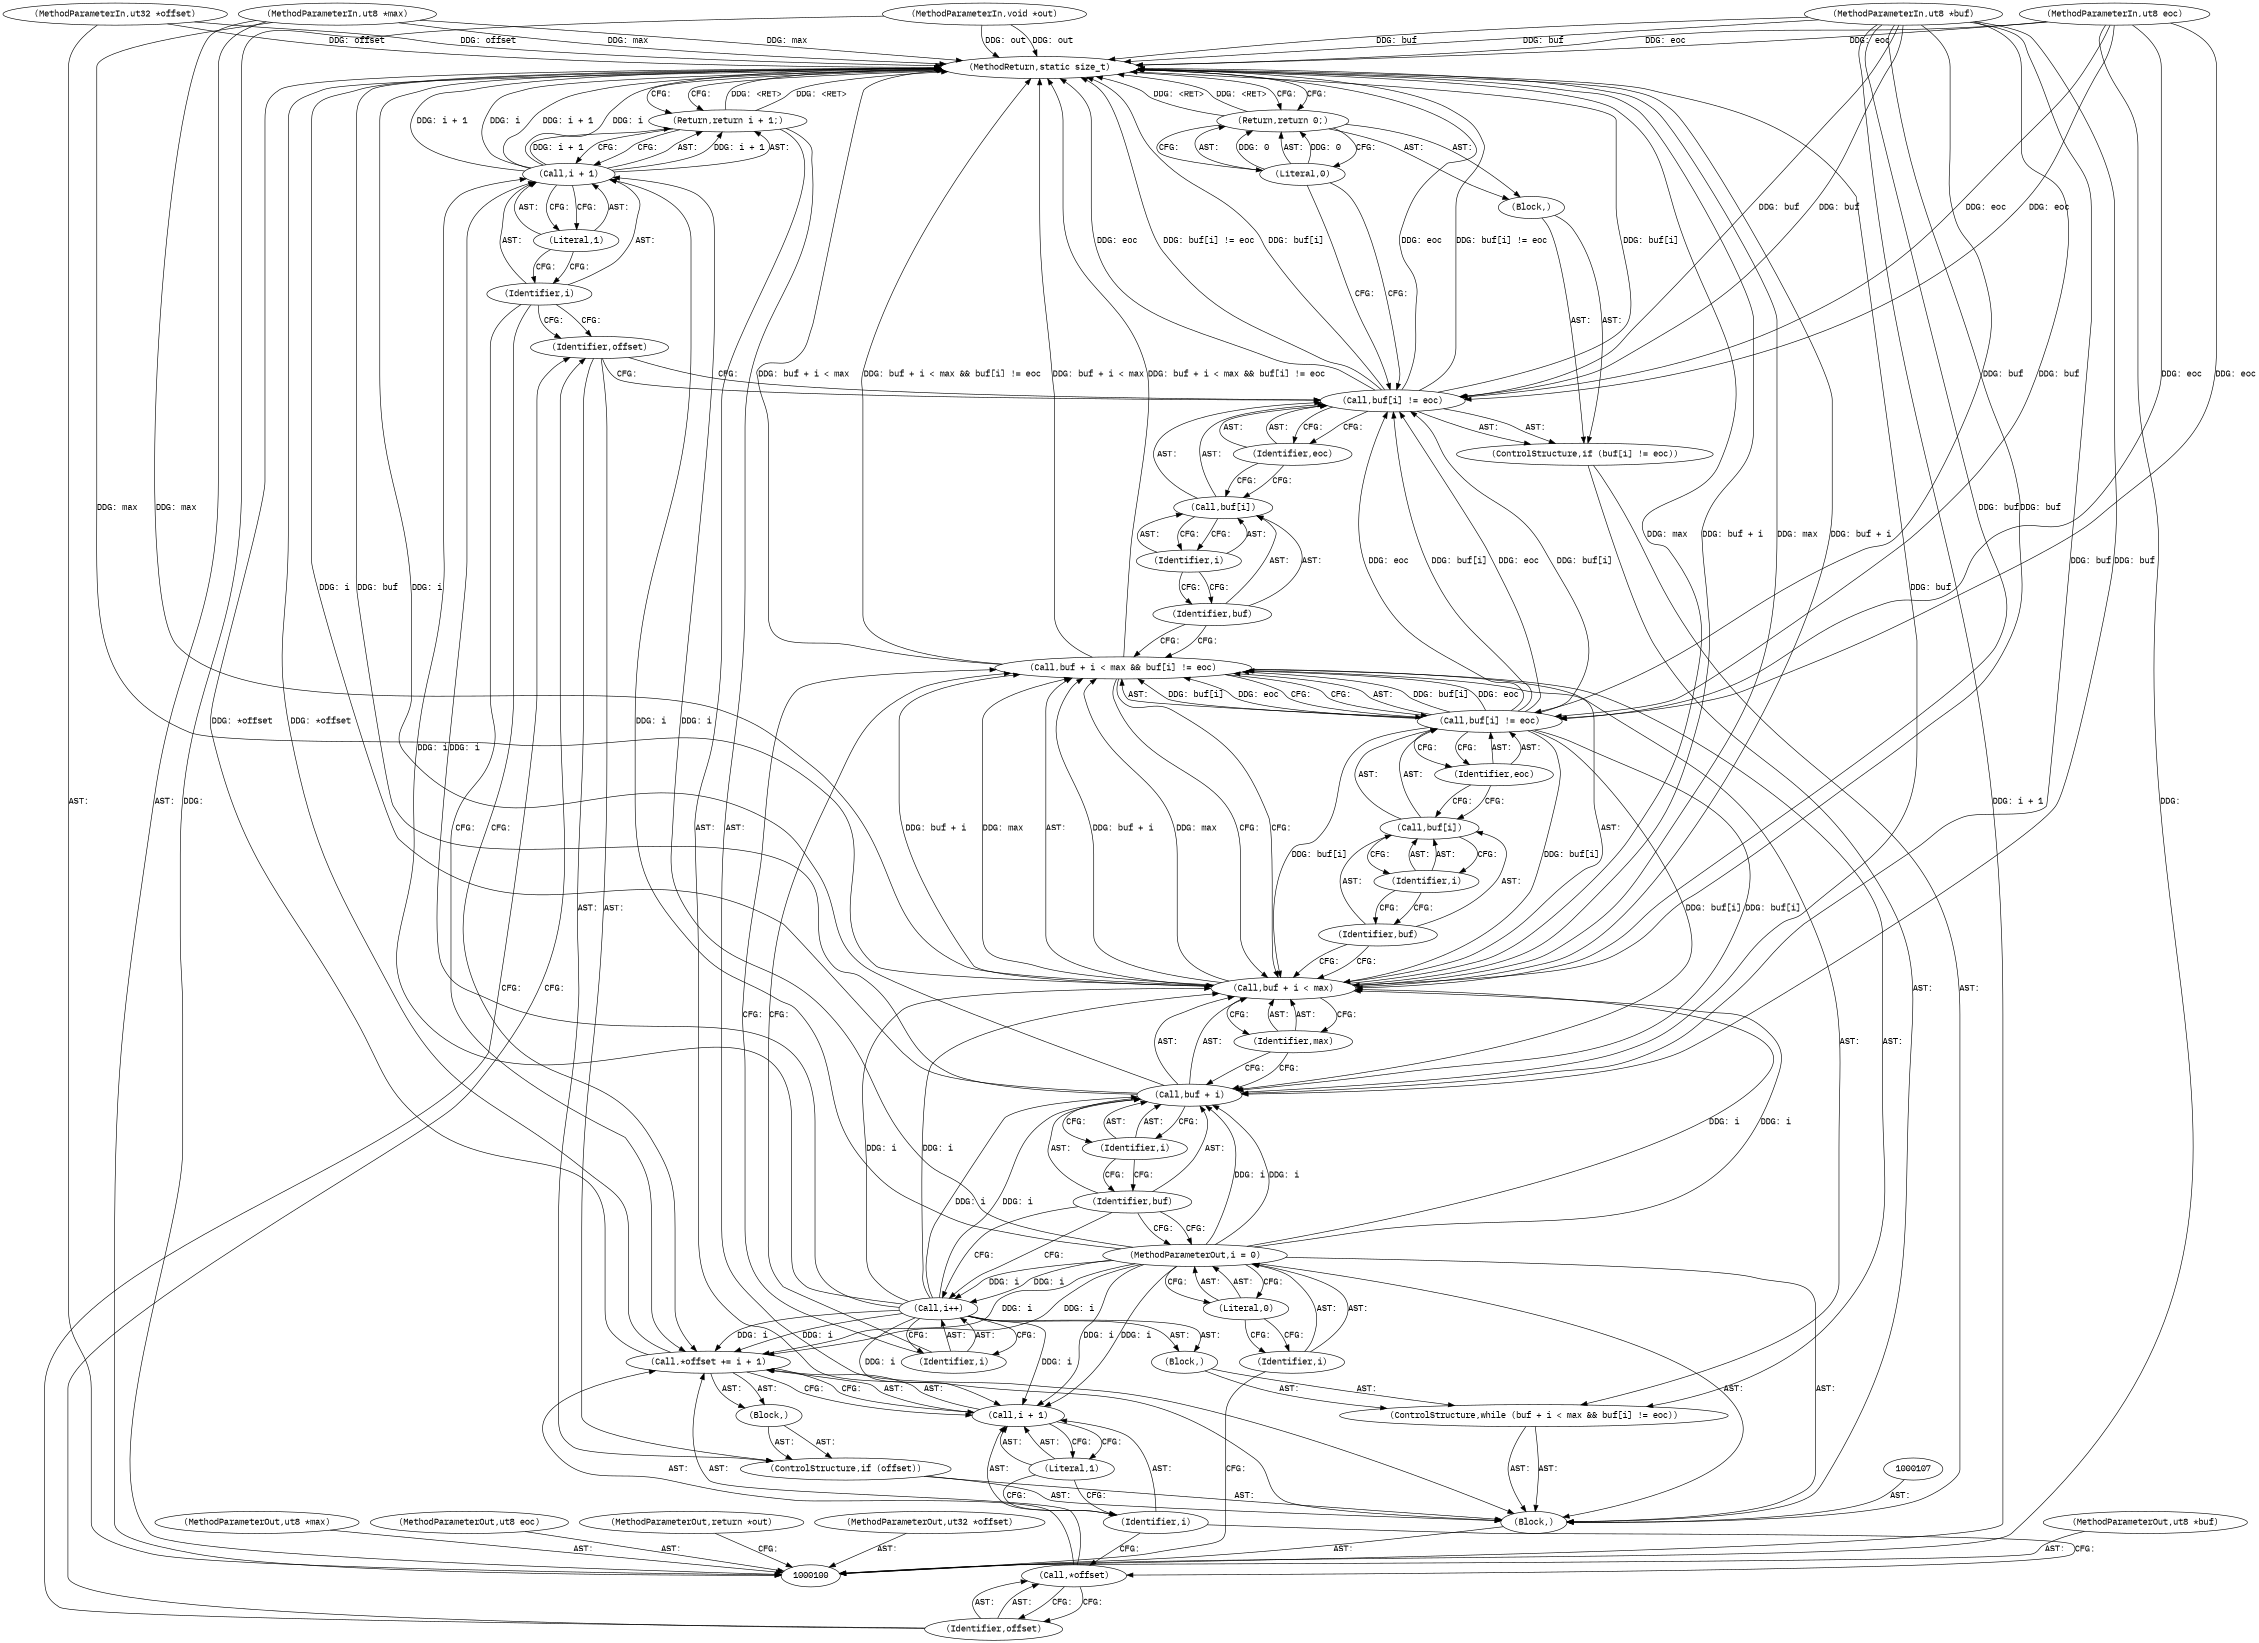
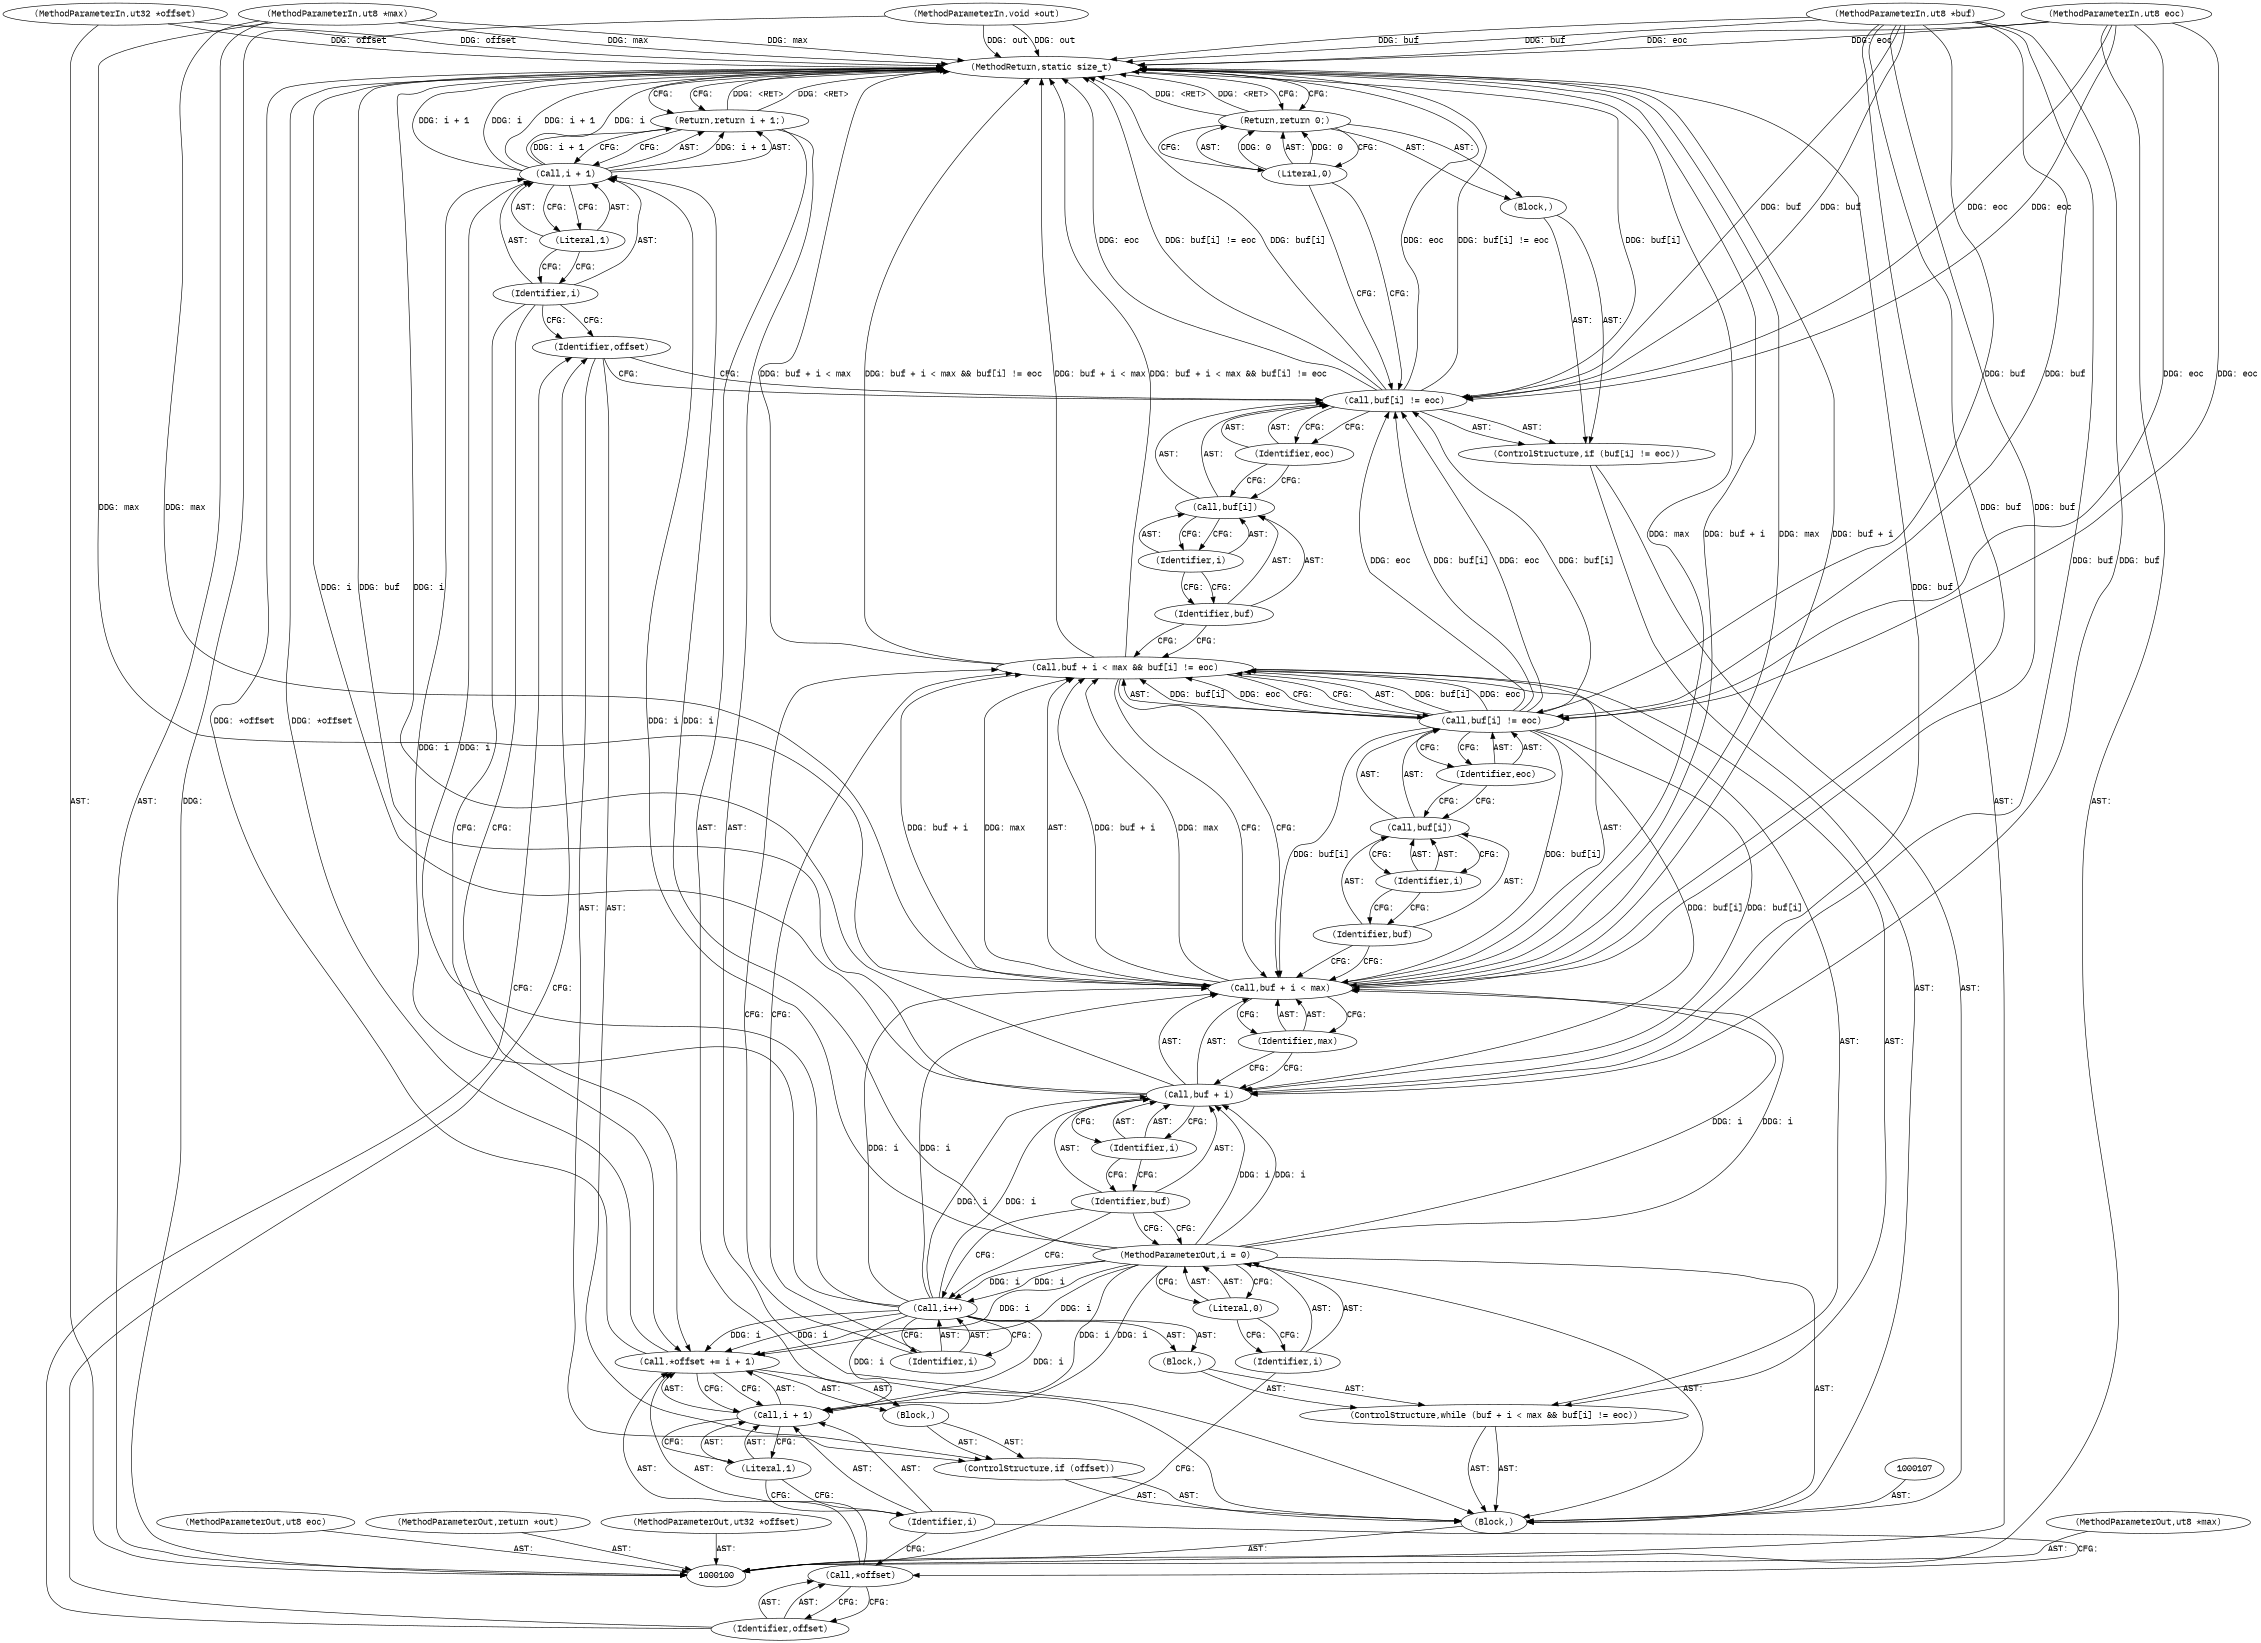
(2018, 801) -> (2007, 801)
(2173, 801) -> (2104, 801)
(2145, 1522) -> none
(771, 1549) -> (625, 1549)
